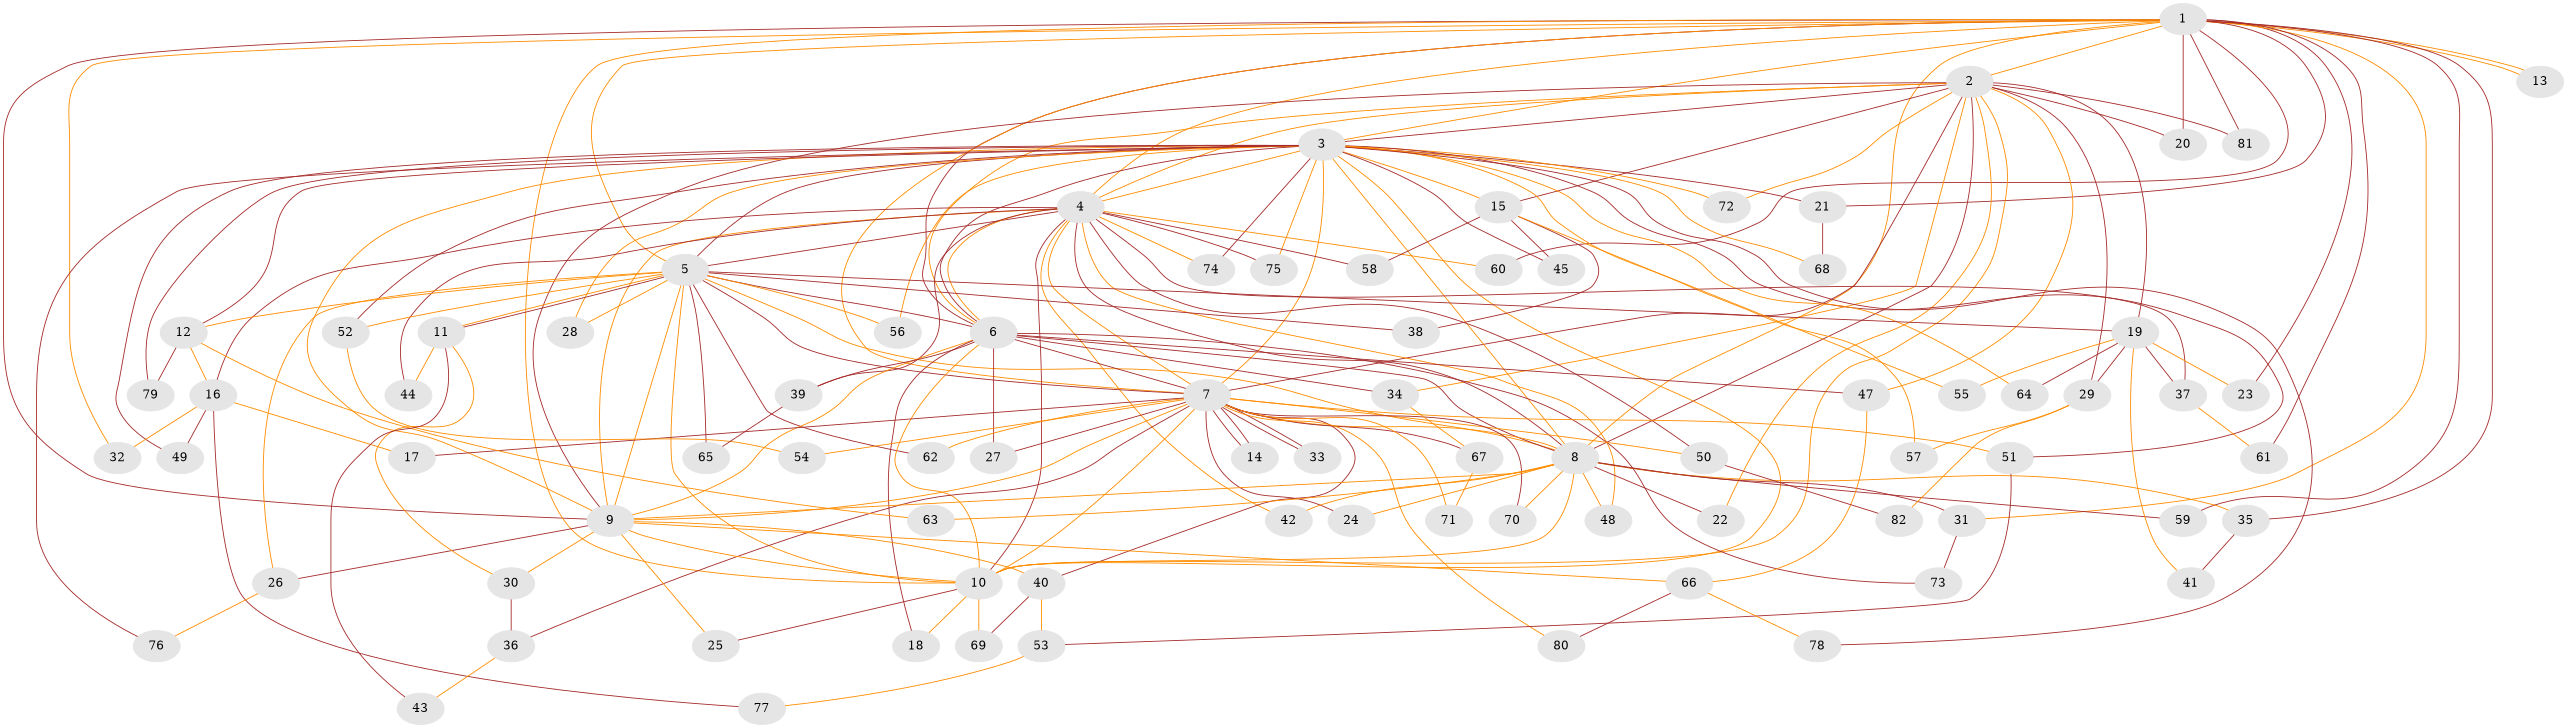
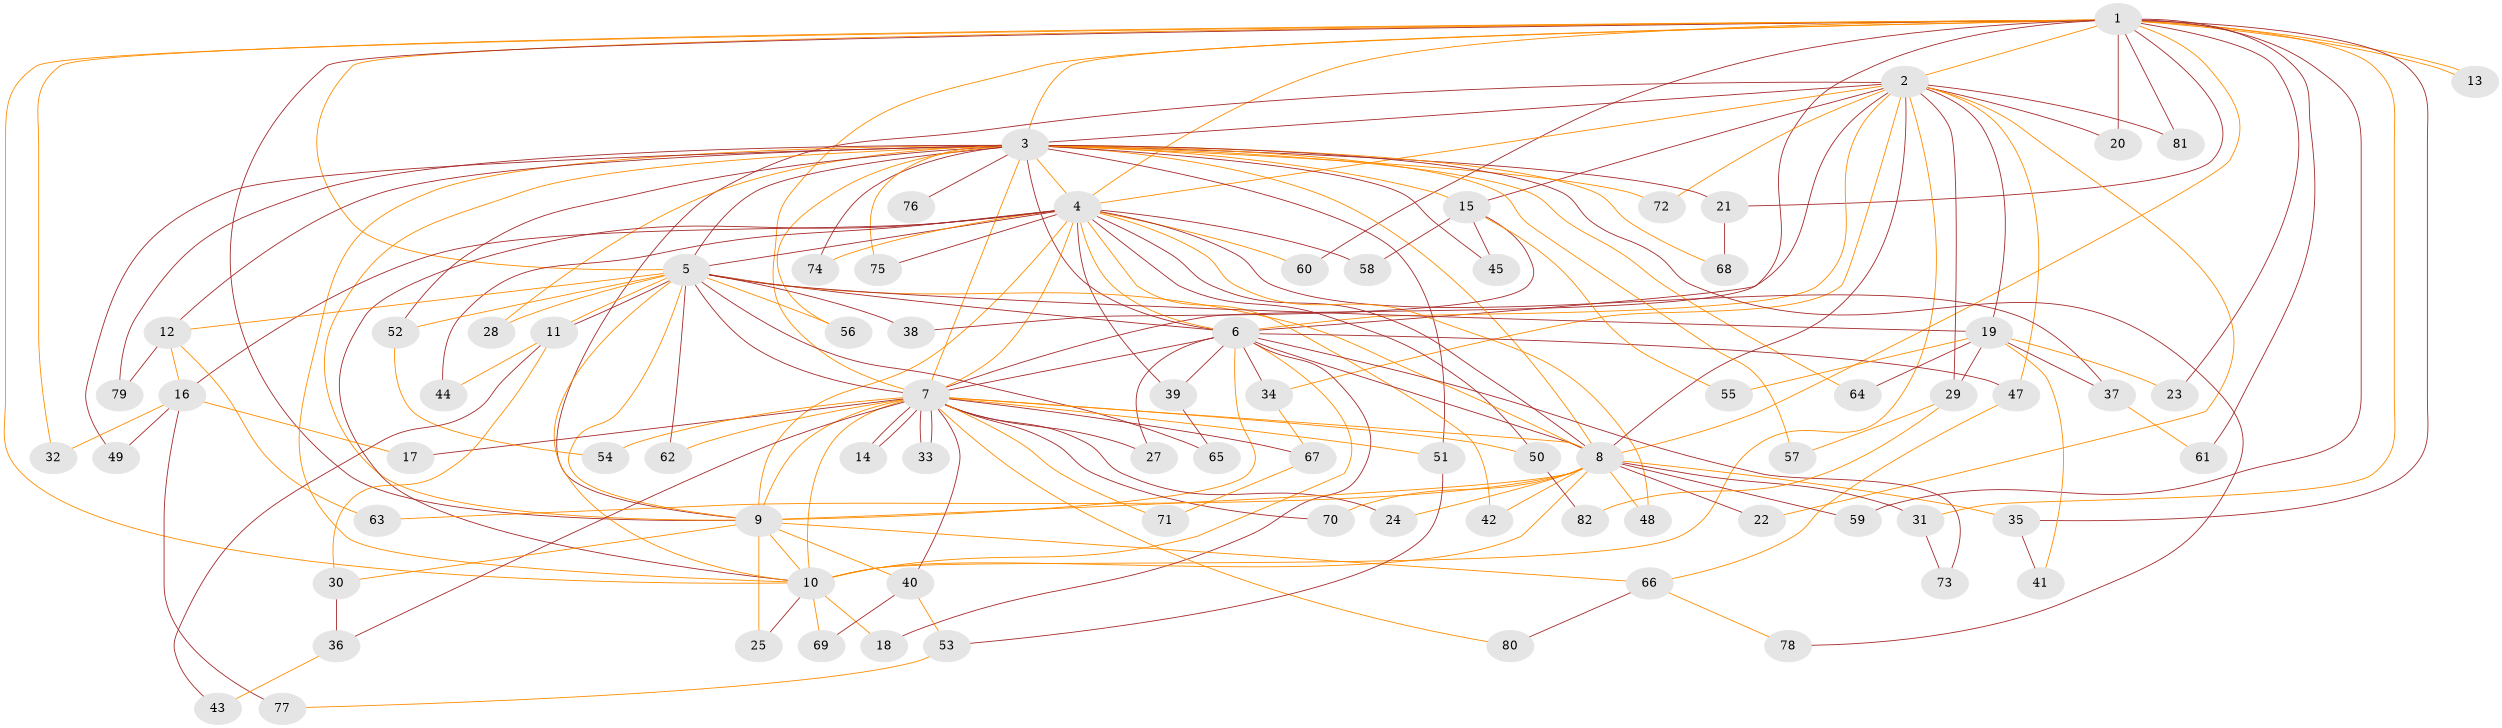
(276, 583) -> none
